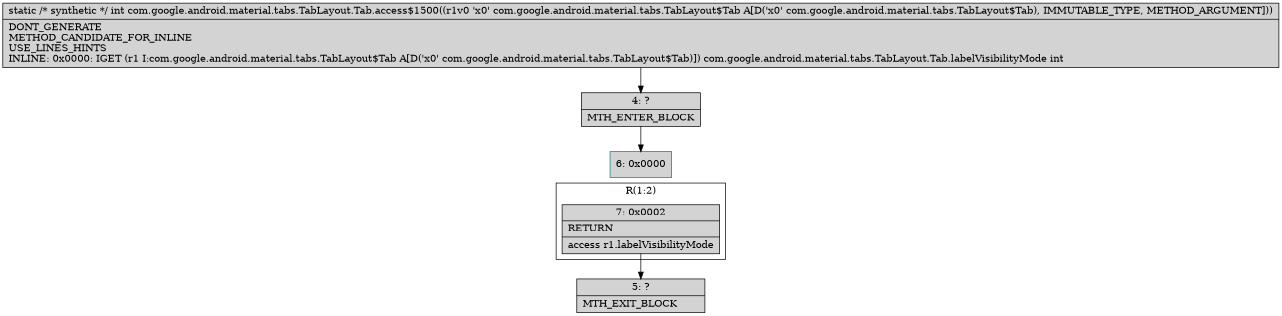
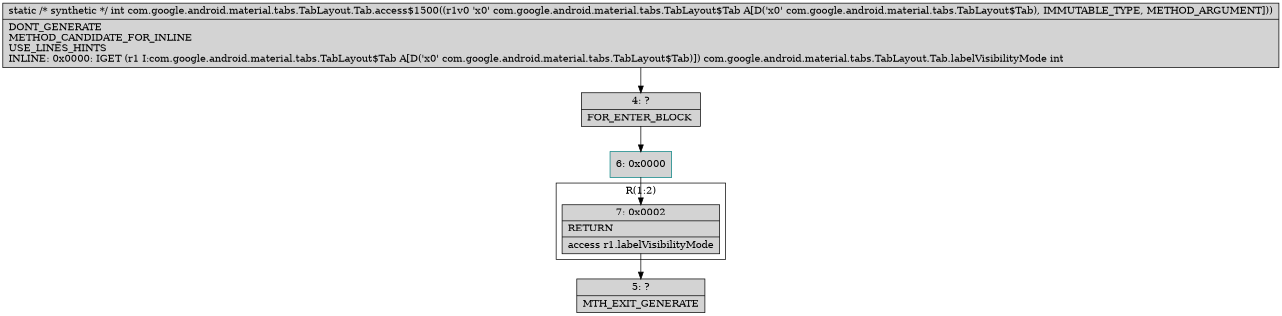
(641, 118) -> (639, 118)
none -> (641, 187)
(630, 304) -> (641, 304)
